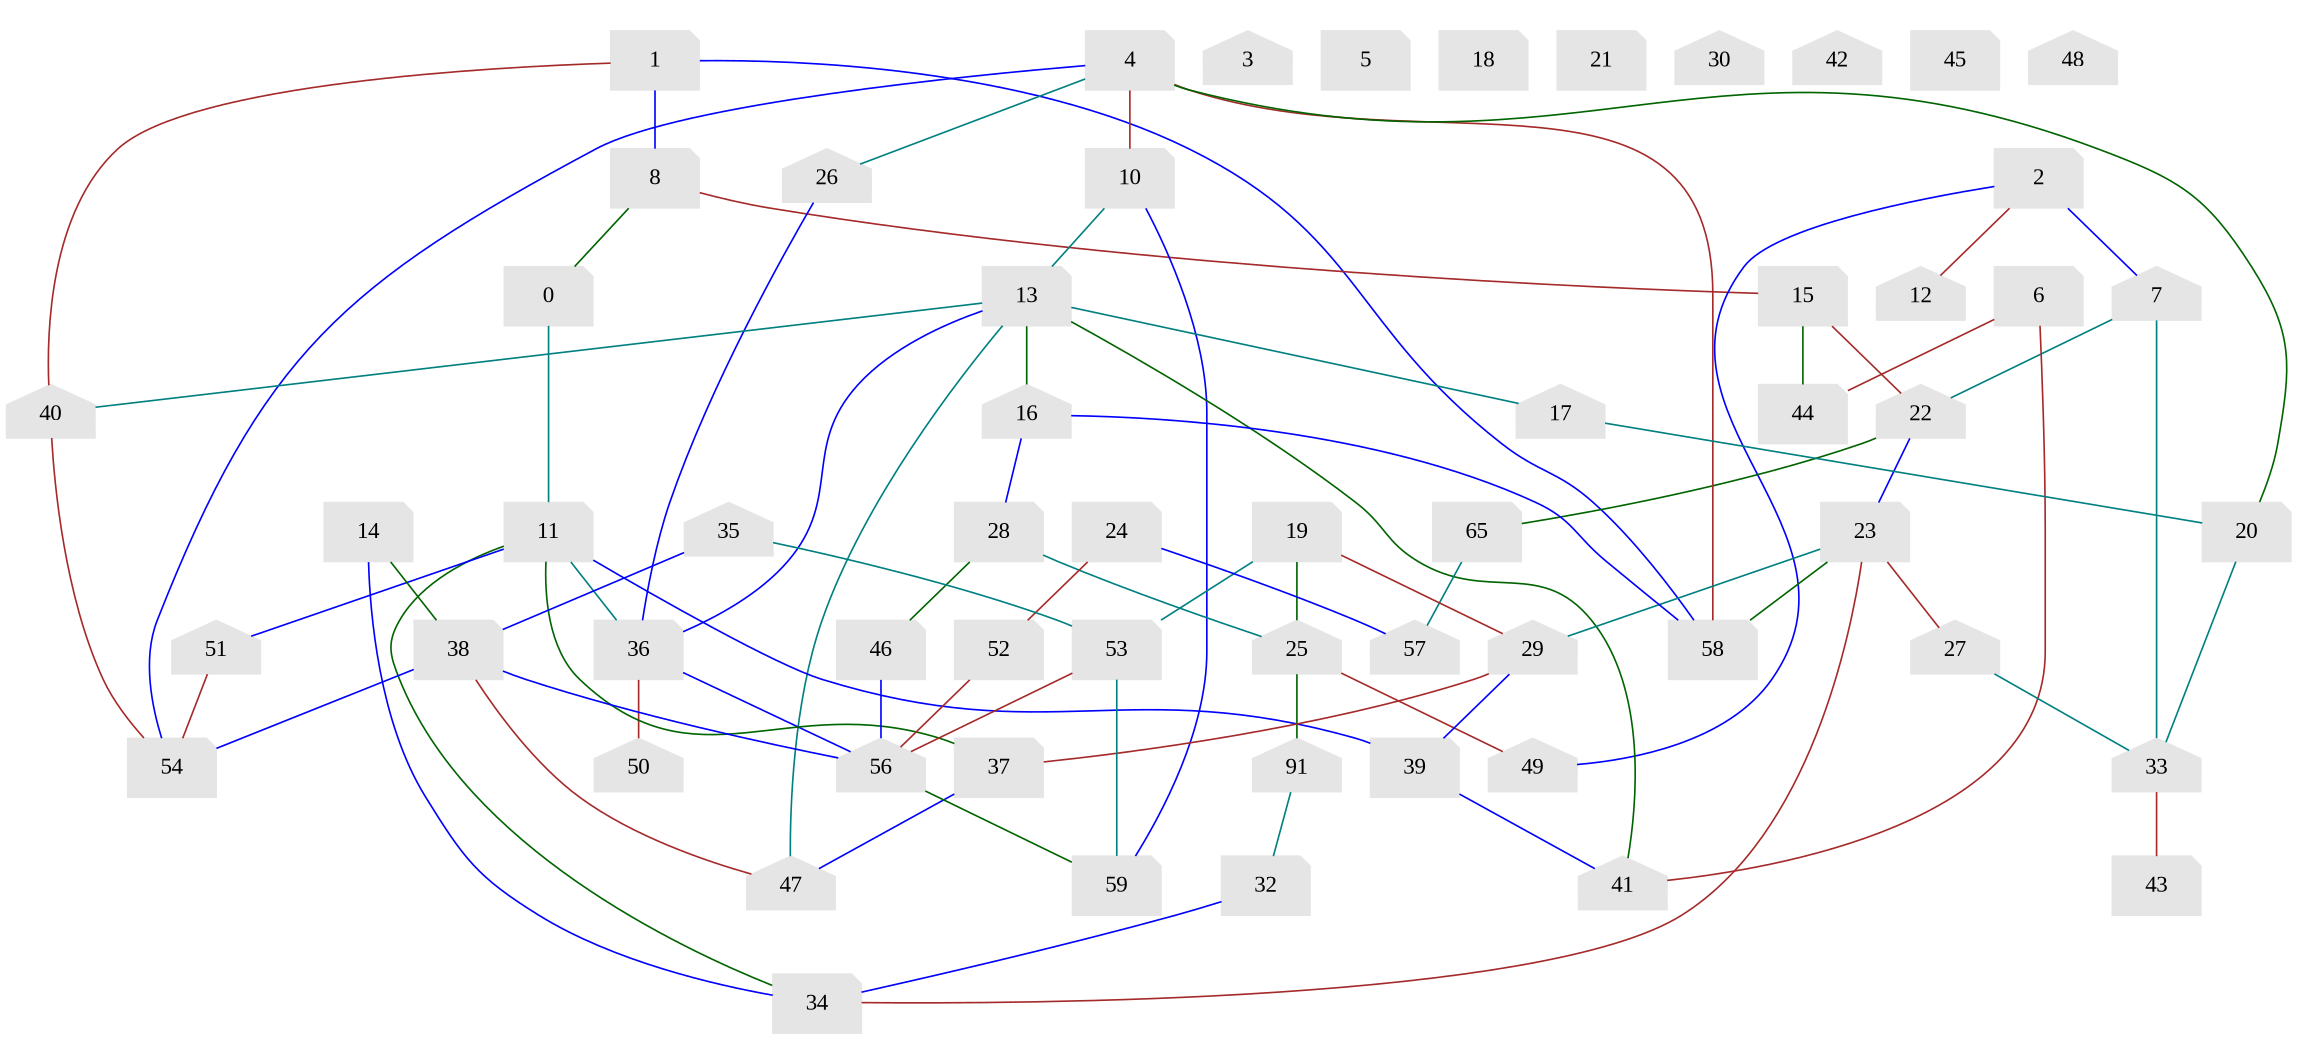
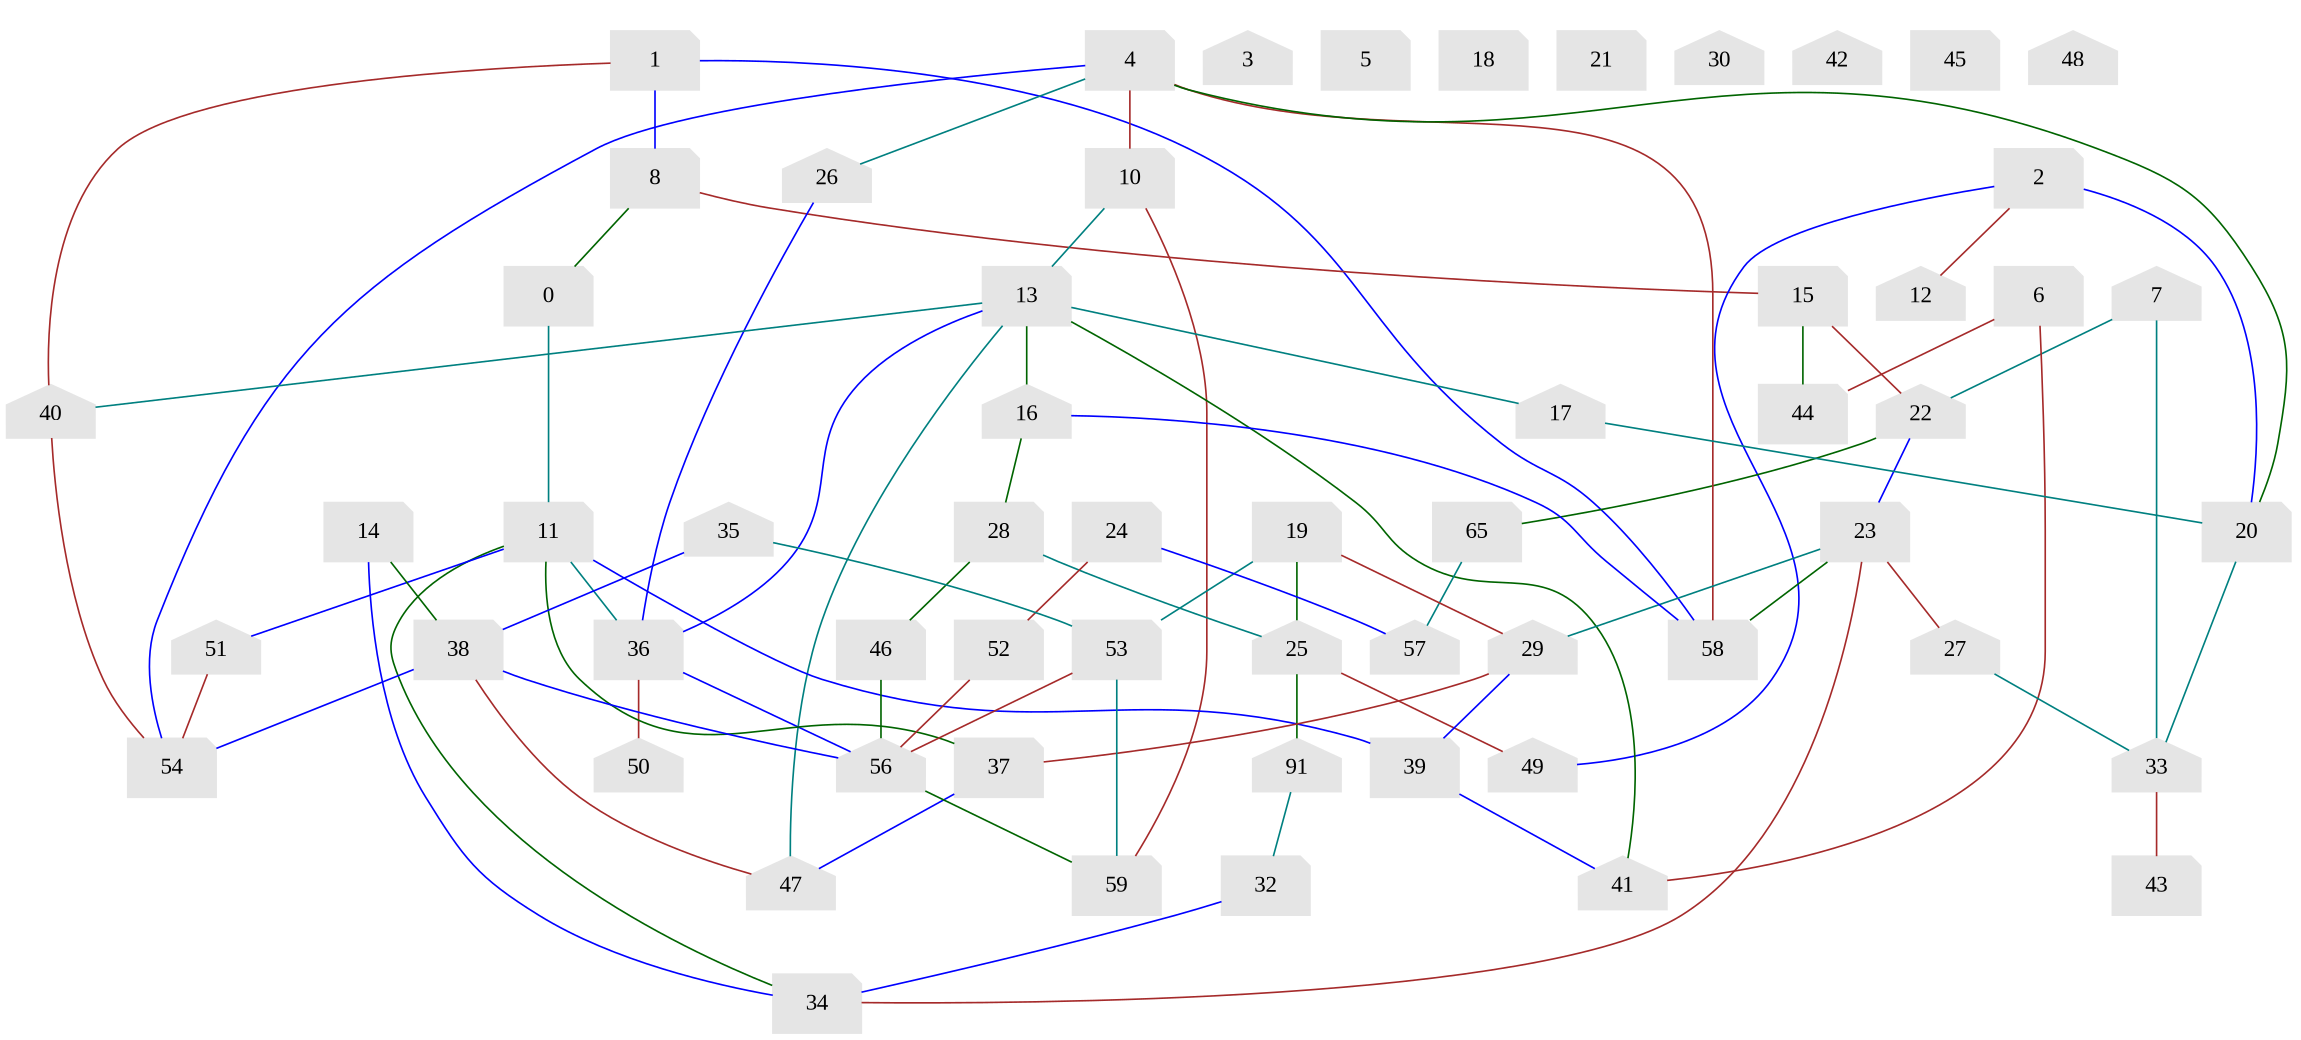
(2102, 242) -> (2236, 305)
(1013, 470) -> (1013, 470)
(1207, 534) -> (1207, 534)
(881, 709) -> (881, 709)
